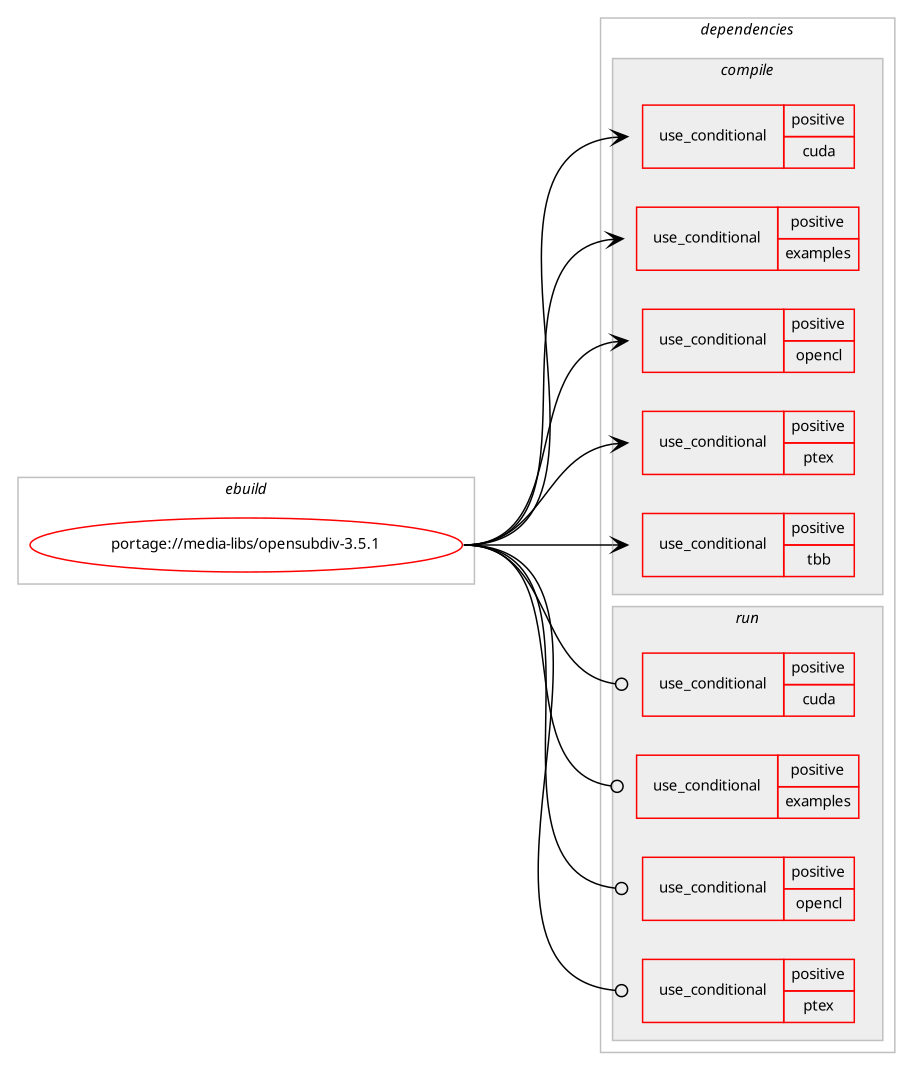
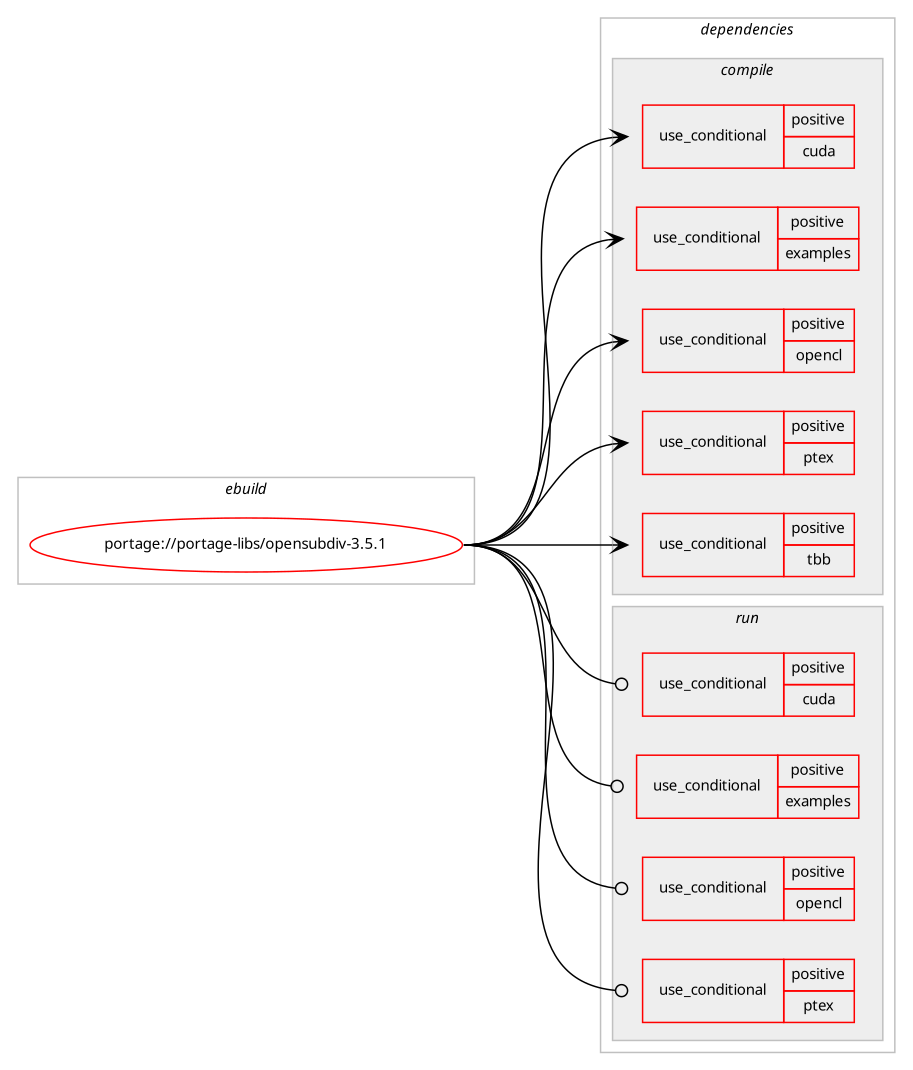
(246, 545) -> (246, 545)
